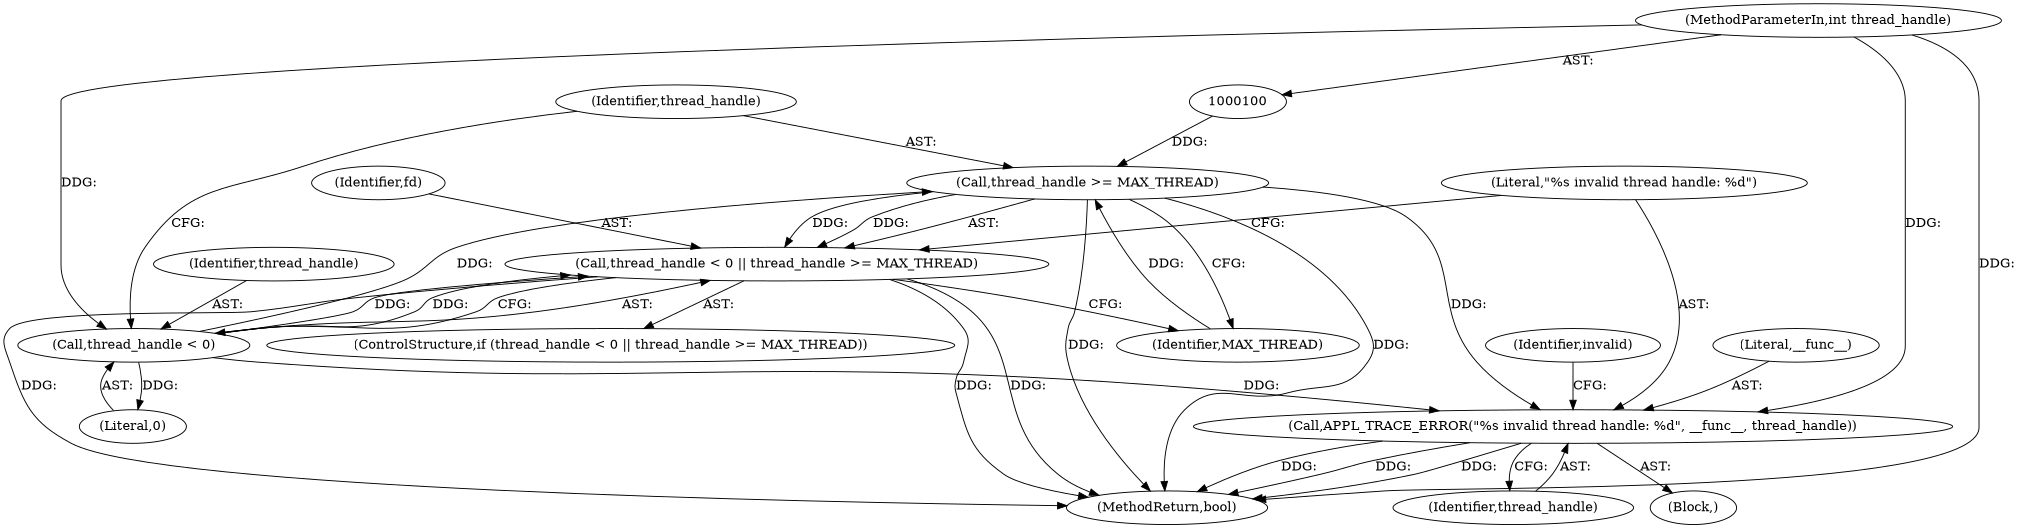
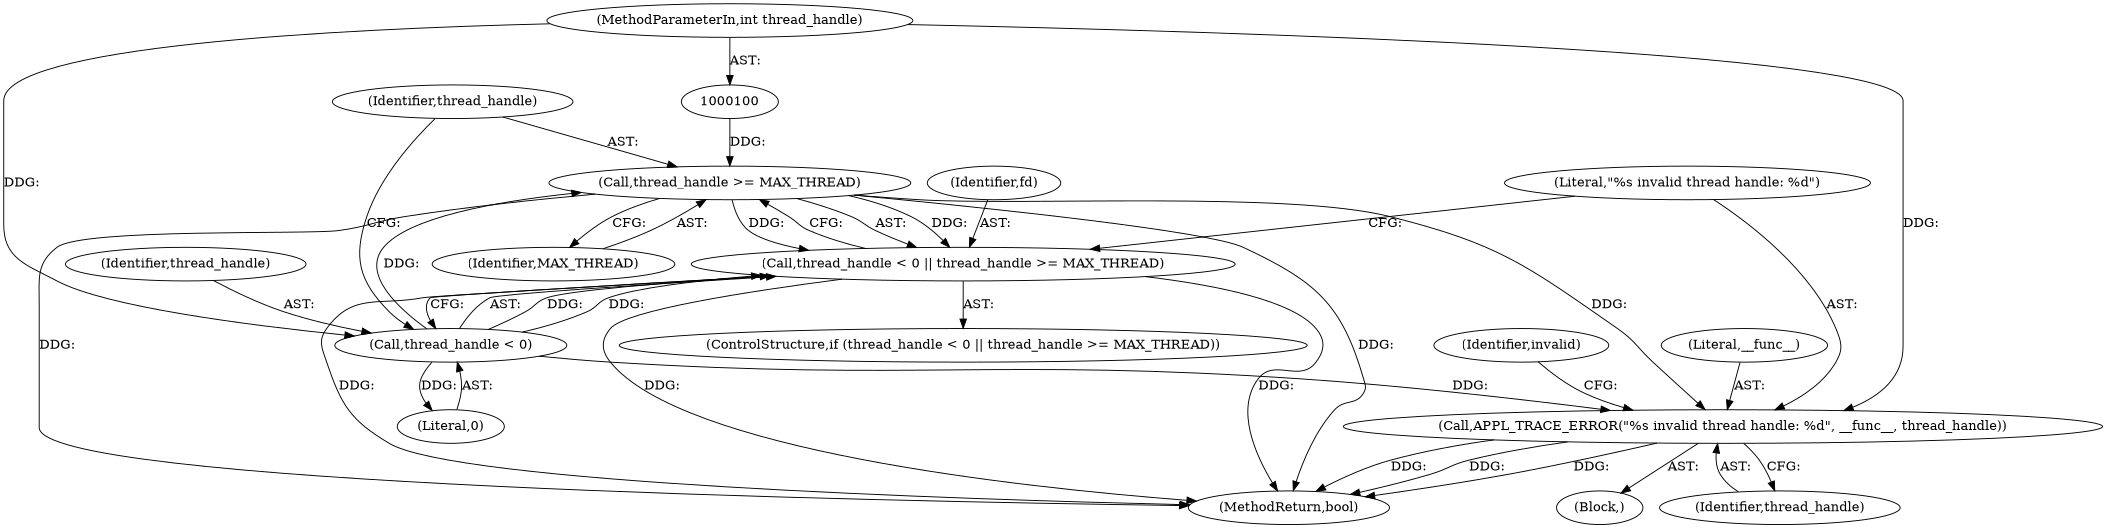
(1168, 264) -> (694, 224)
(1032, 301) -> (814, 232)
(1841, 472) -> none
